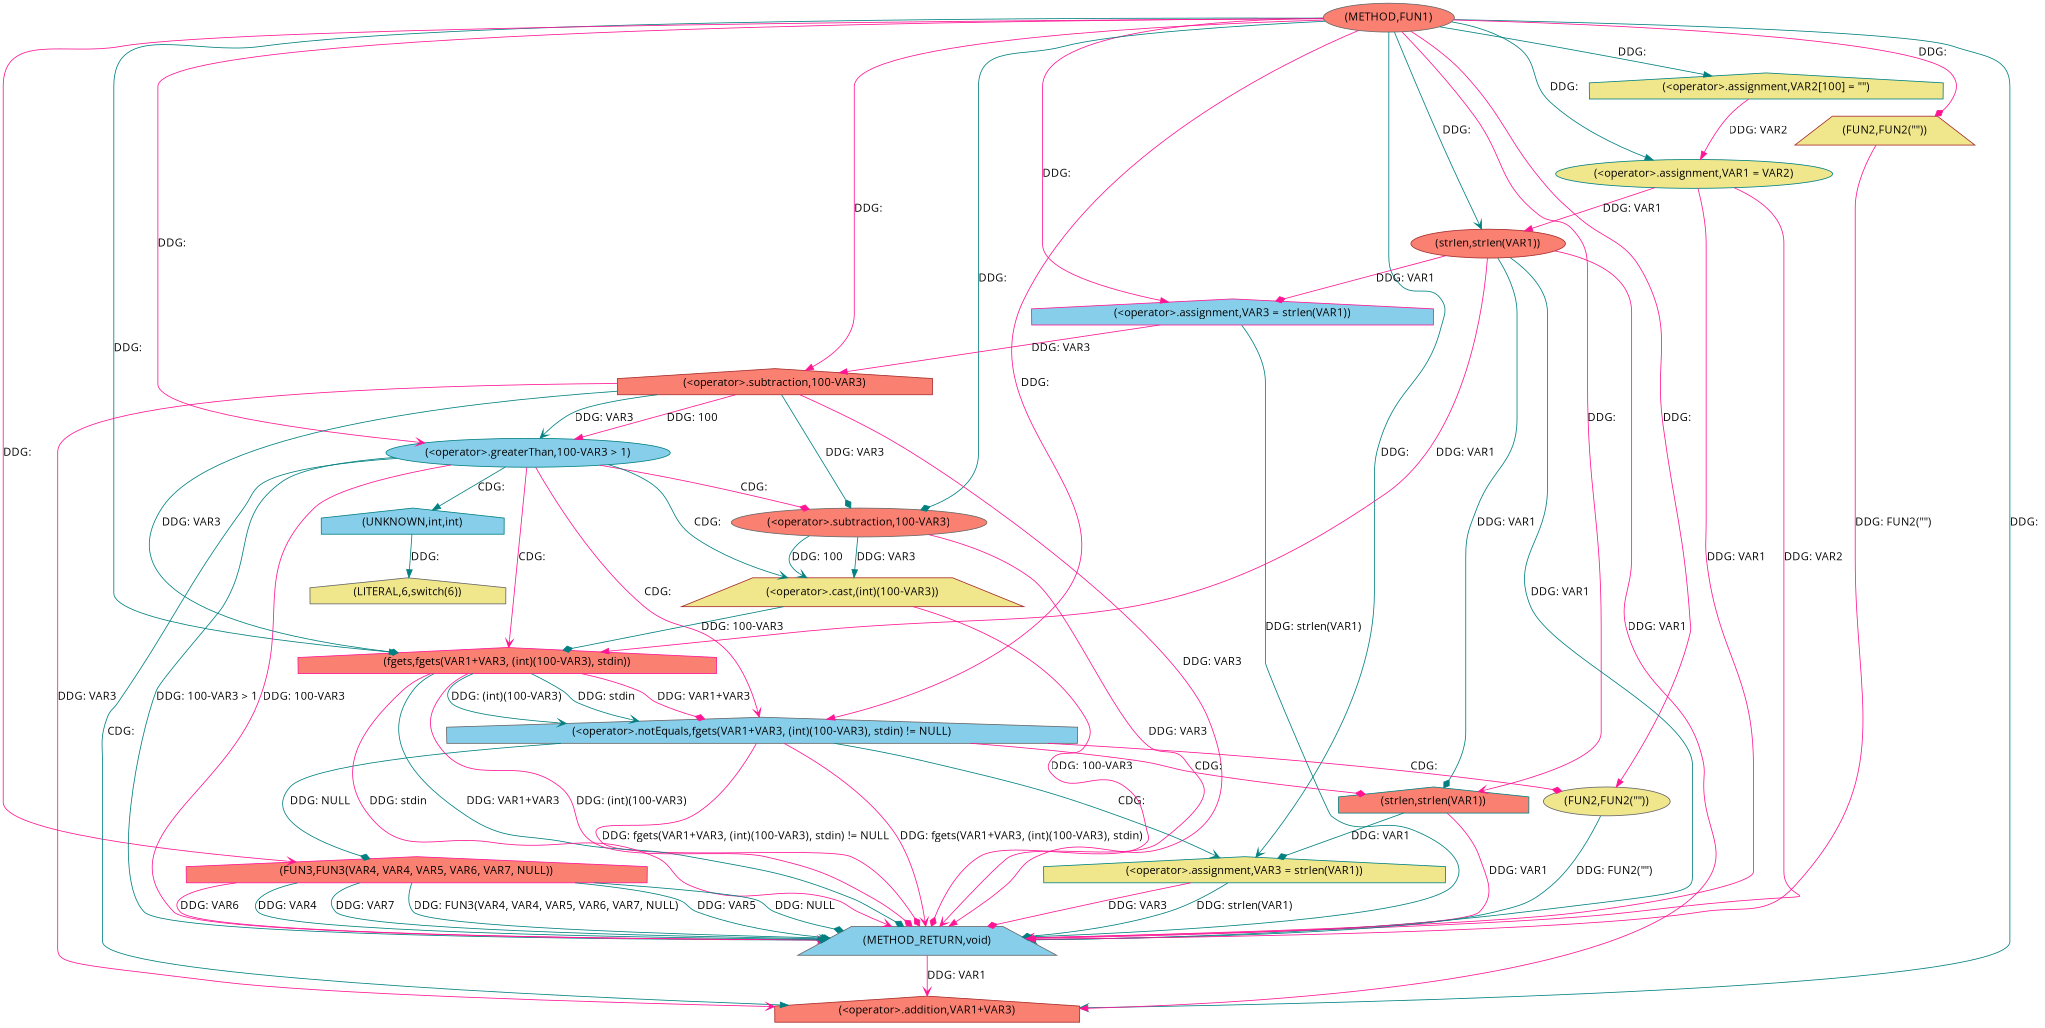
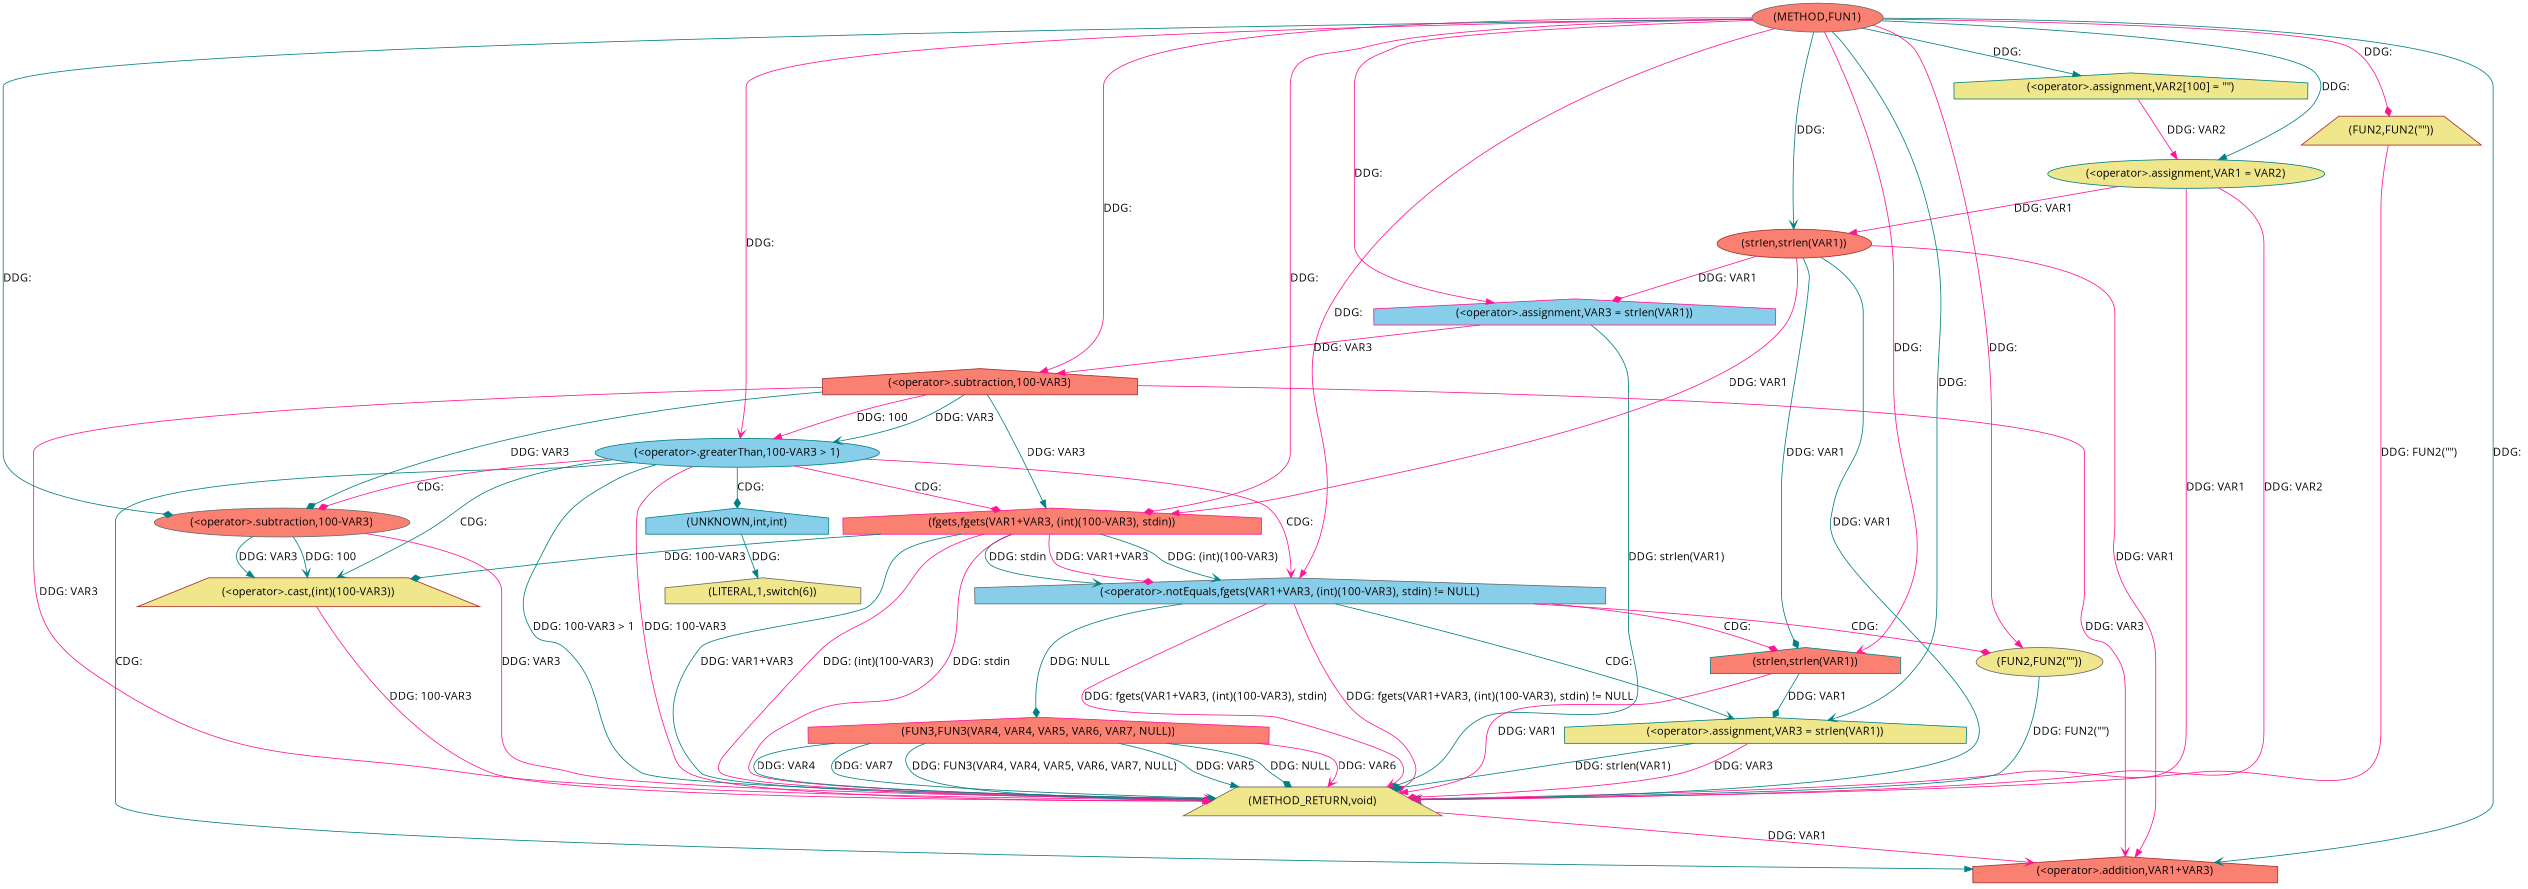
(205, 39) -> none
(310, 42) -> (1290, 106)
(472, 486) -> (737, 483)
(518, 553) -> (893, 487)
(408, 592) -> (763, 592)
(673, 628) -> (650, 553)
(927, 941) -> (1313, 801)
